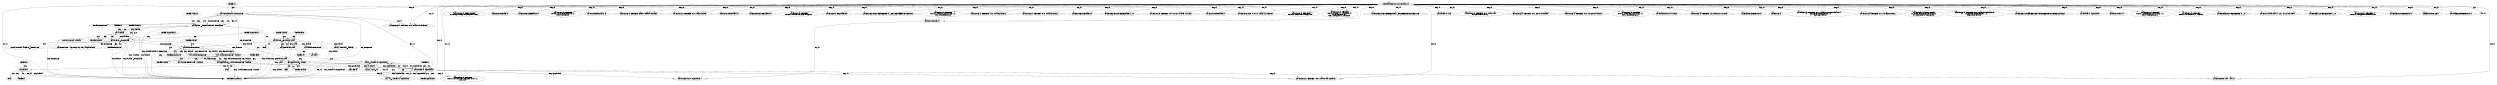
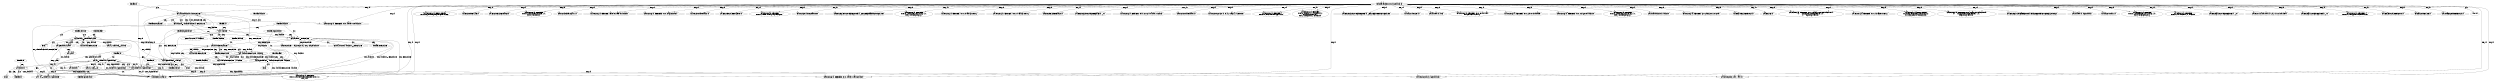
(1667, 14) -> (1659, 14)
(815, 50) -> (2482, 20)
(398, 79) -> (48, 77)
